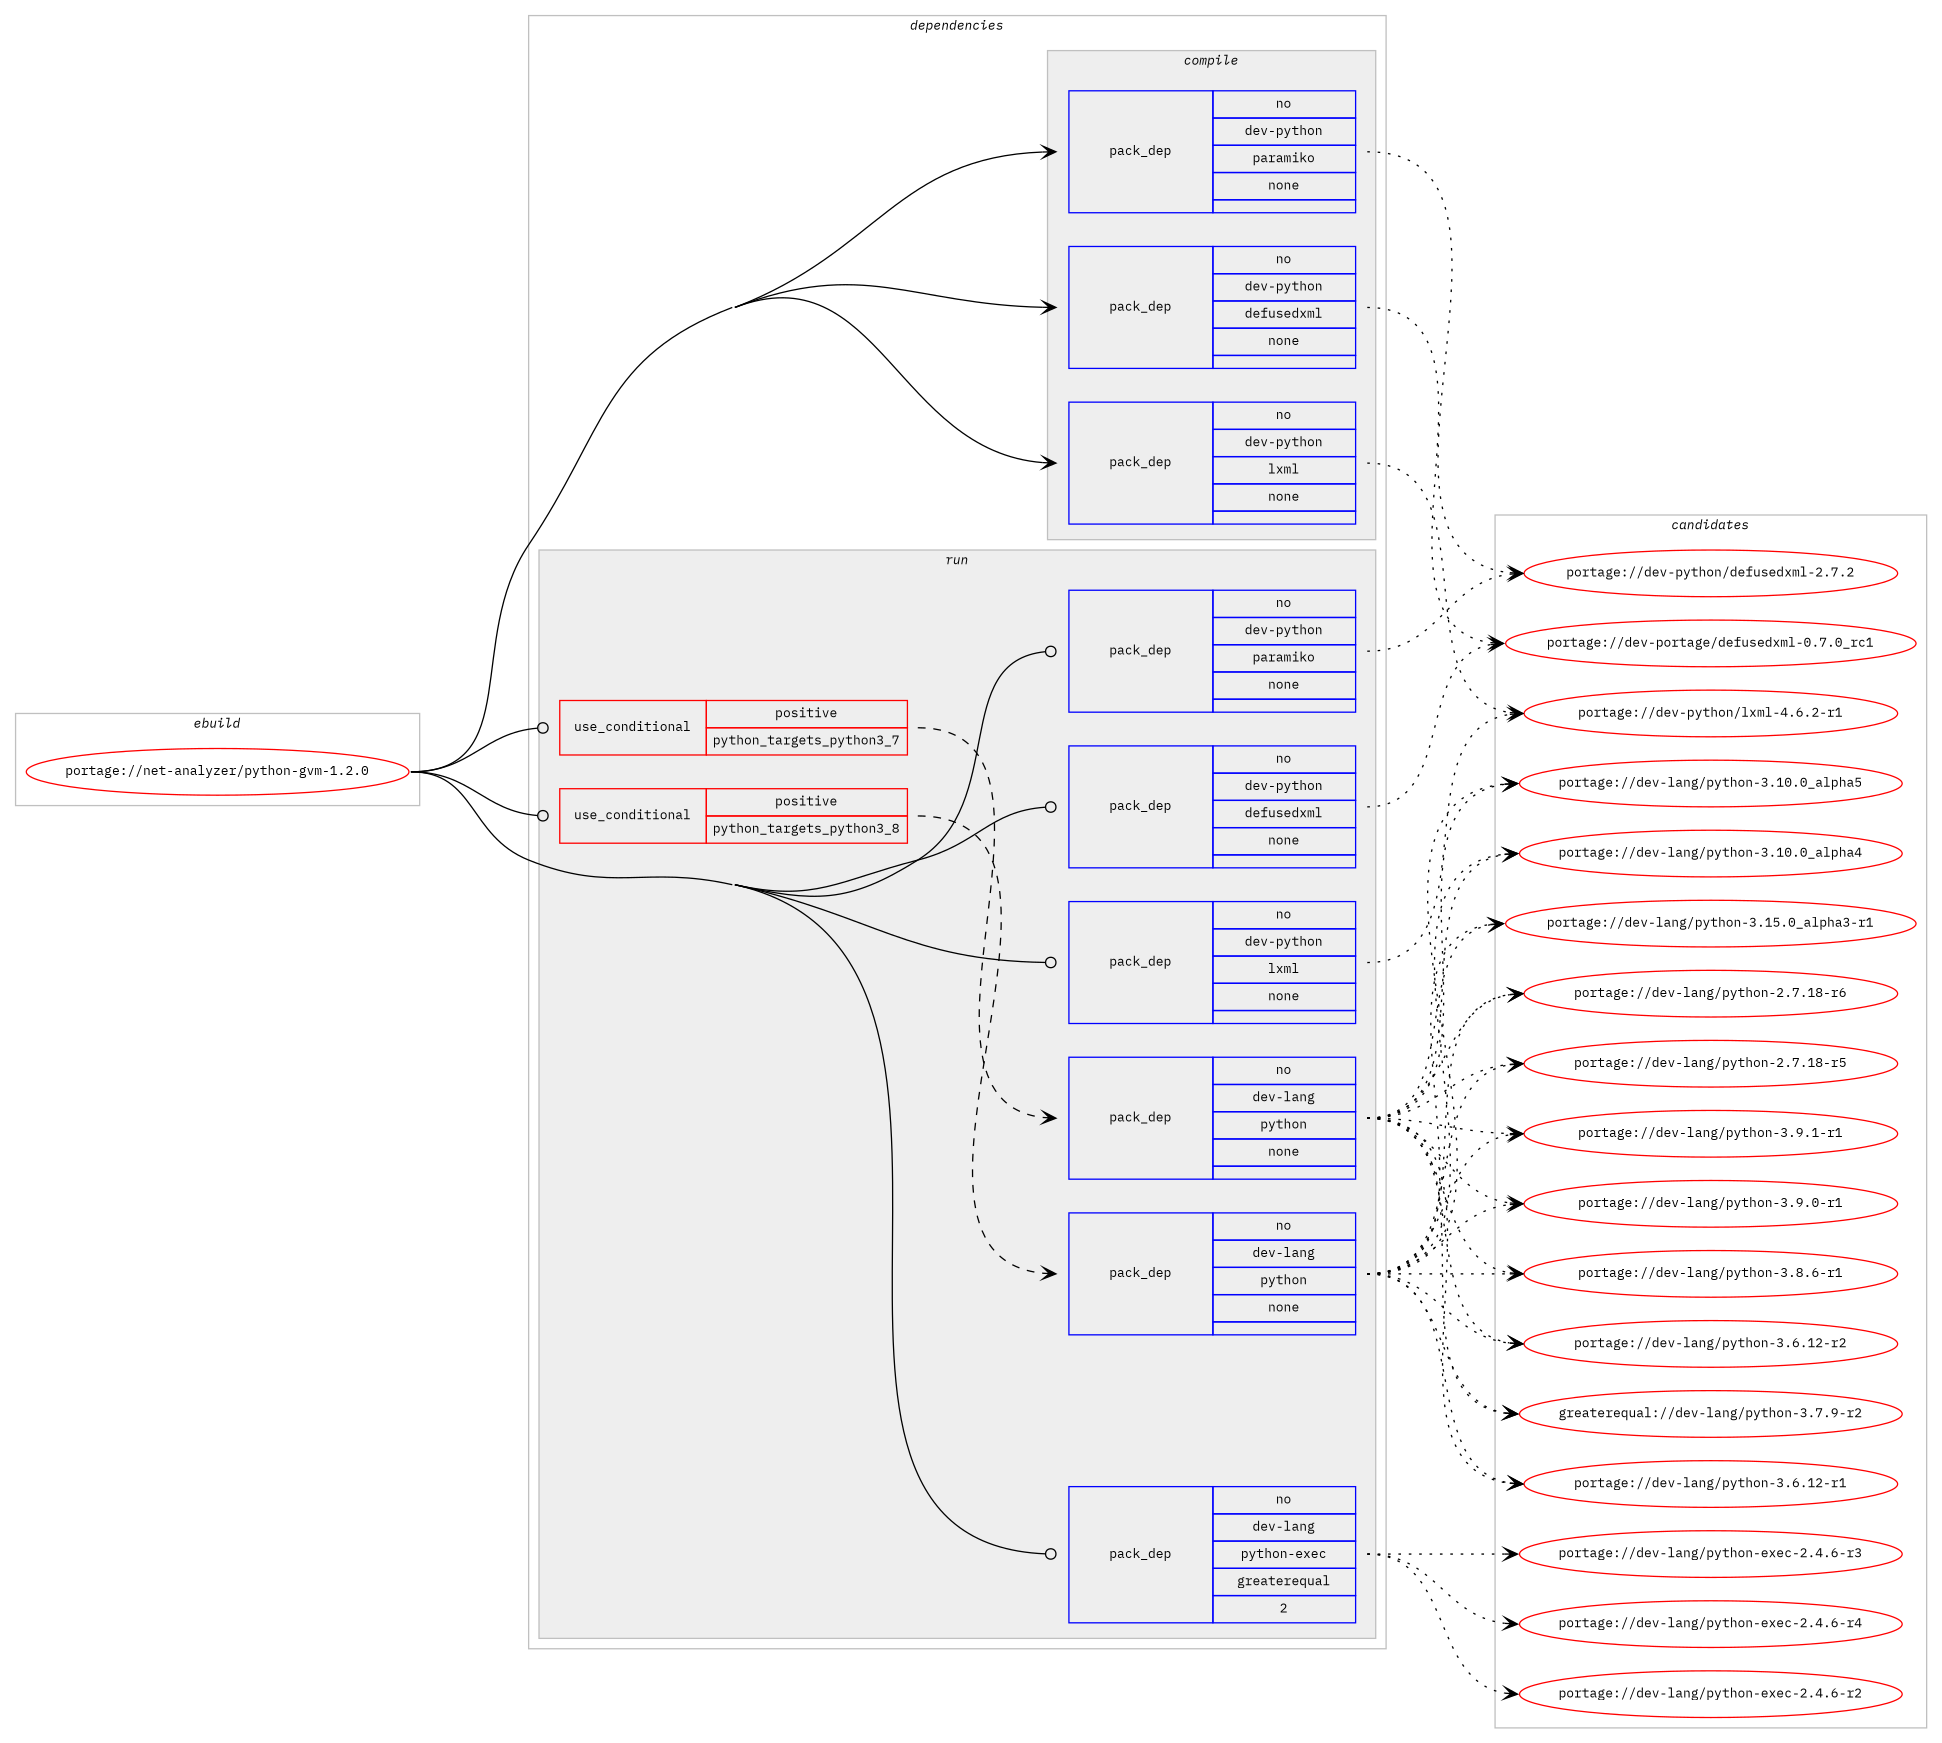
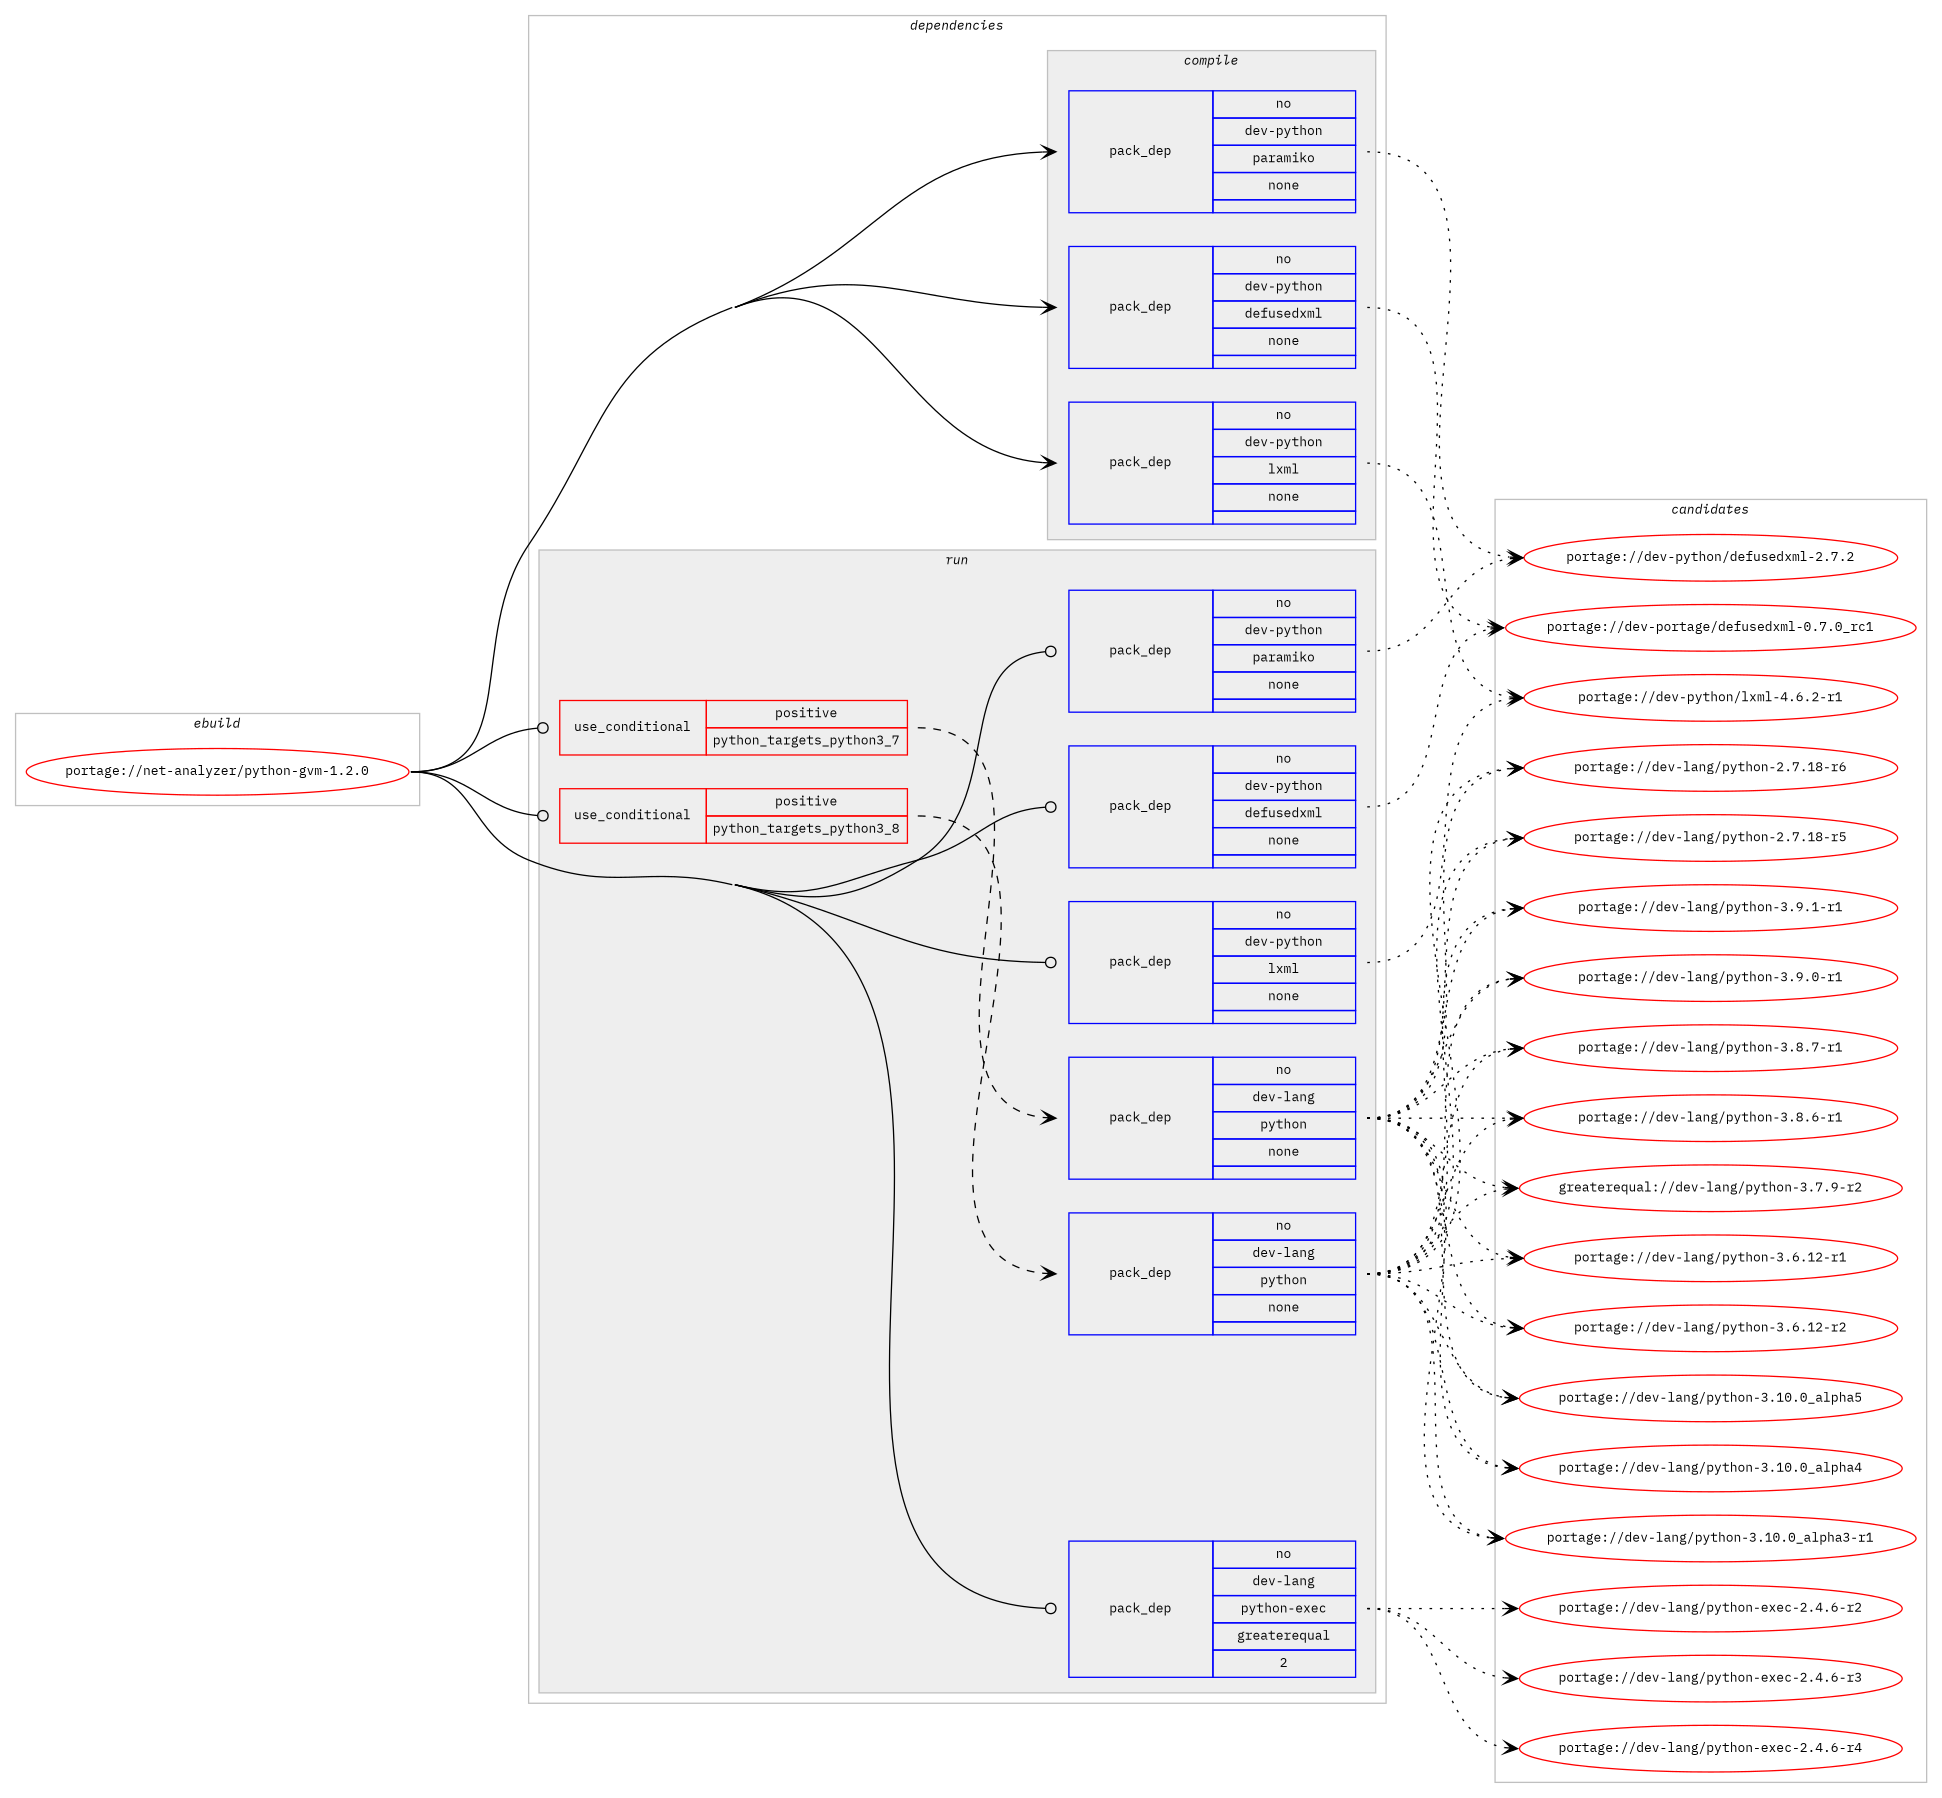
(1711, 924) -> (1711, 1539)
none -> (1711, 1048)
